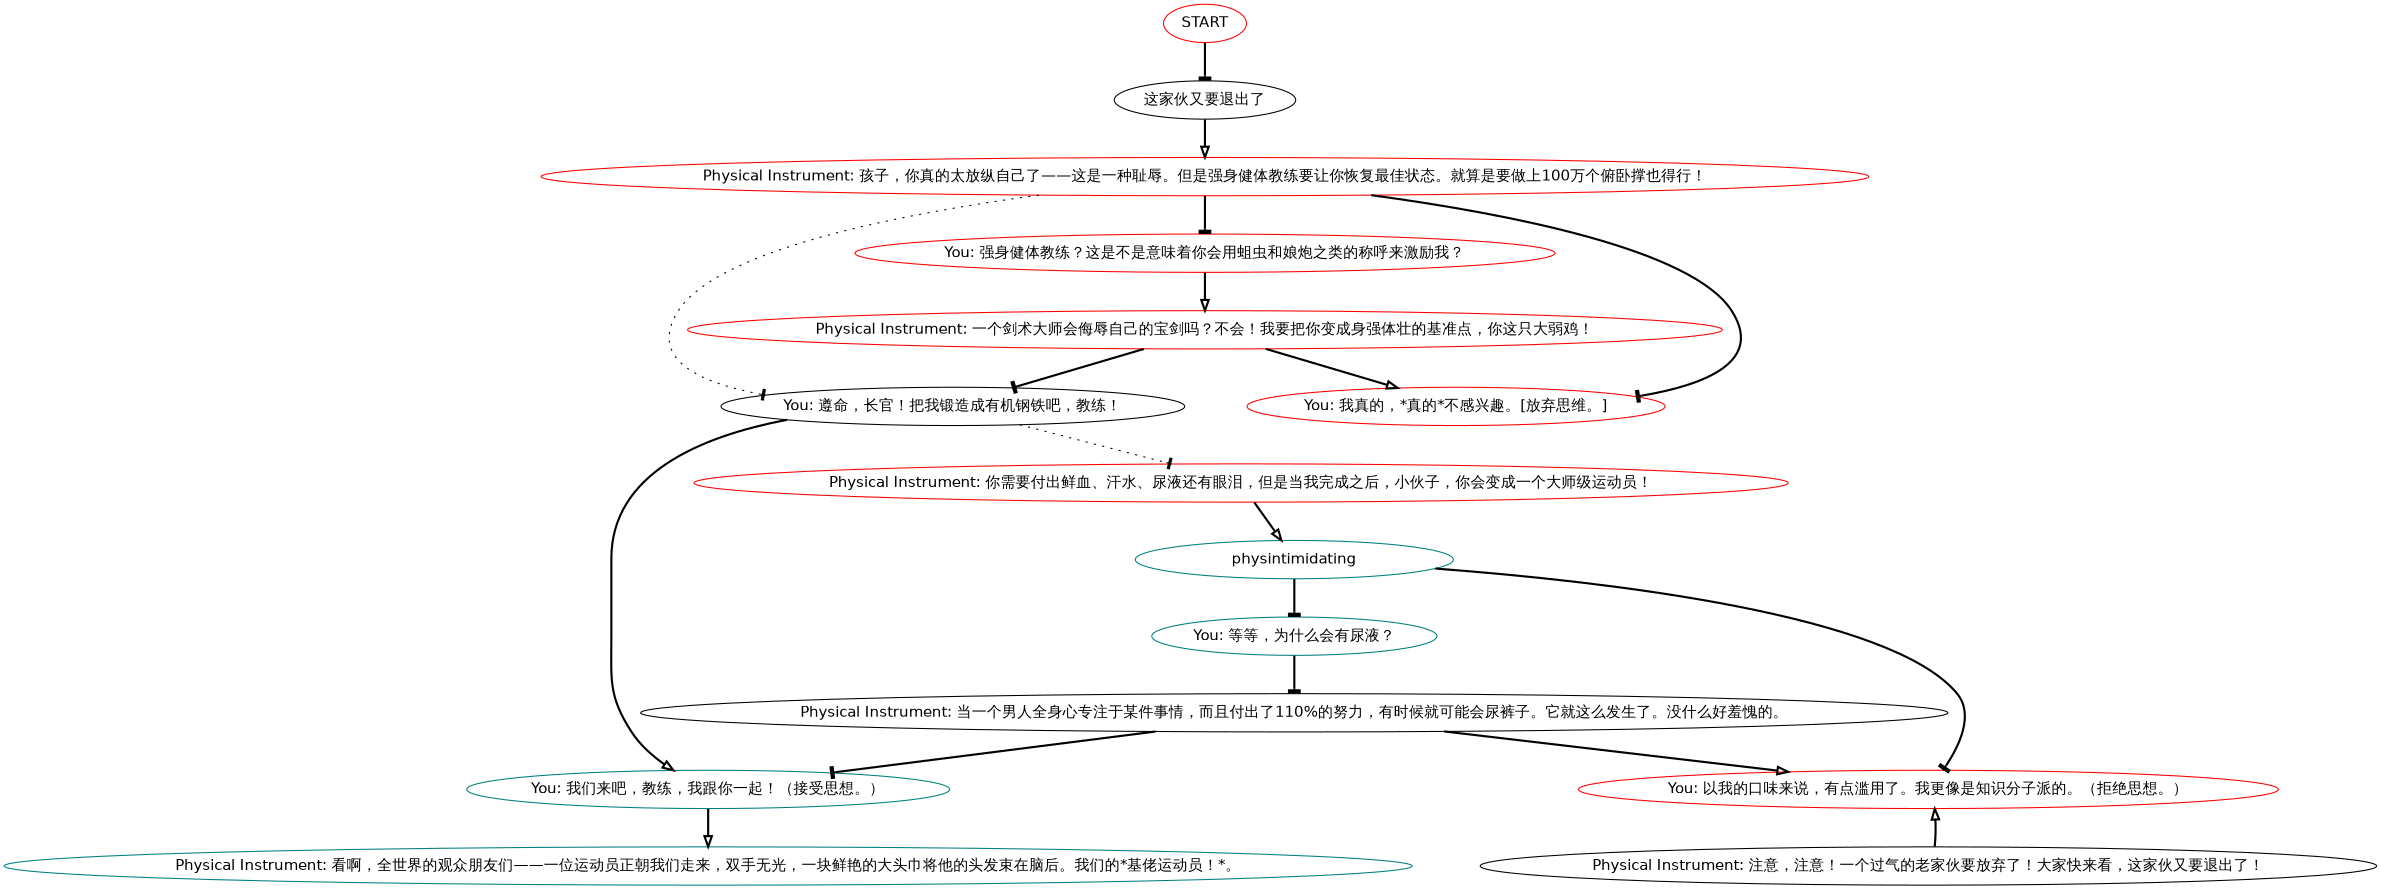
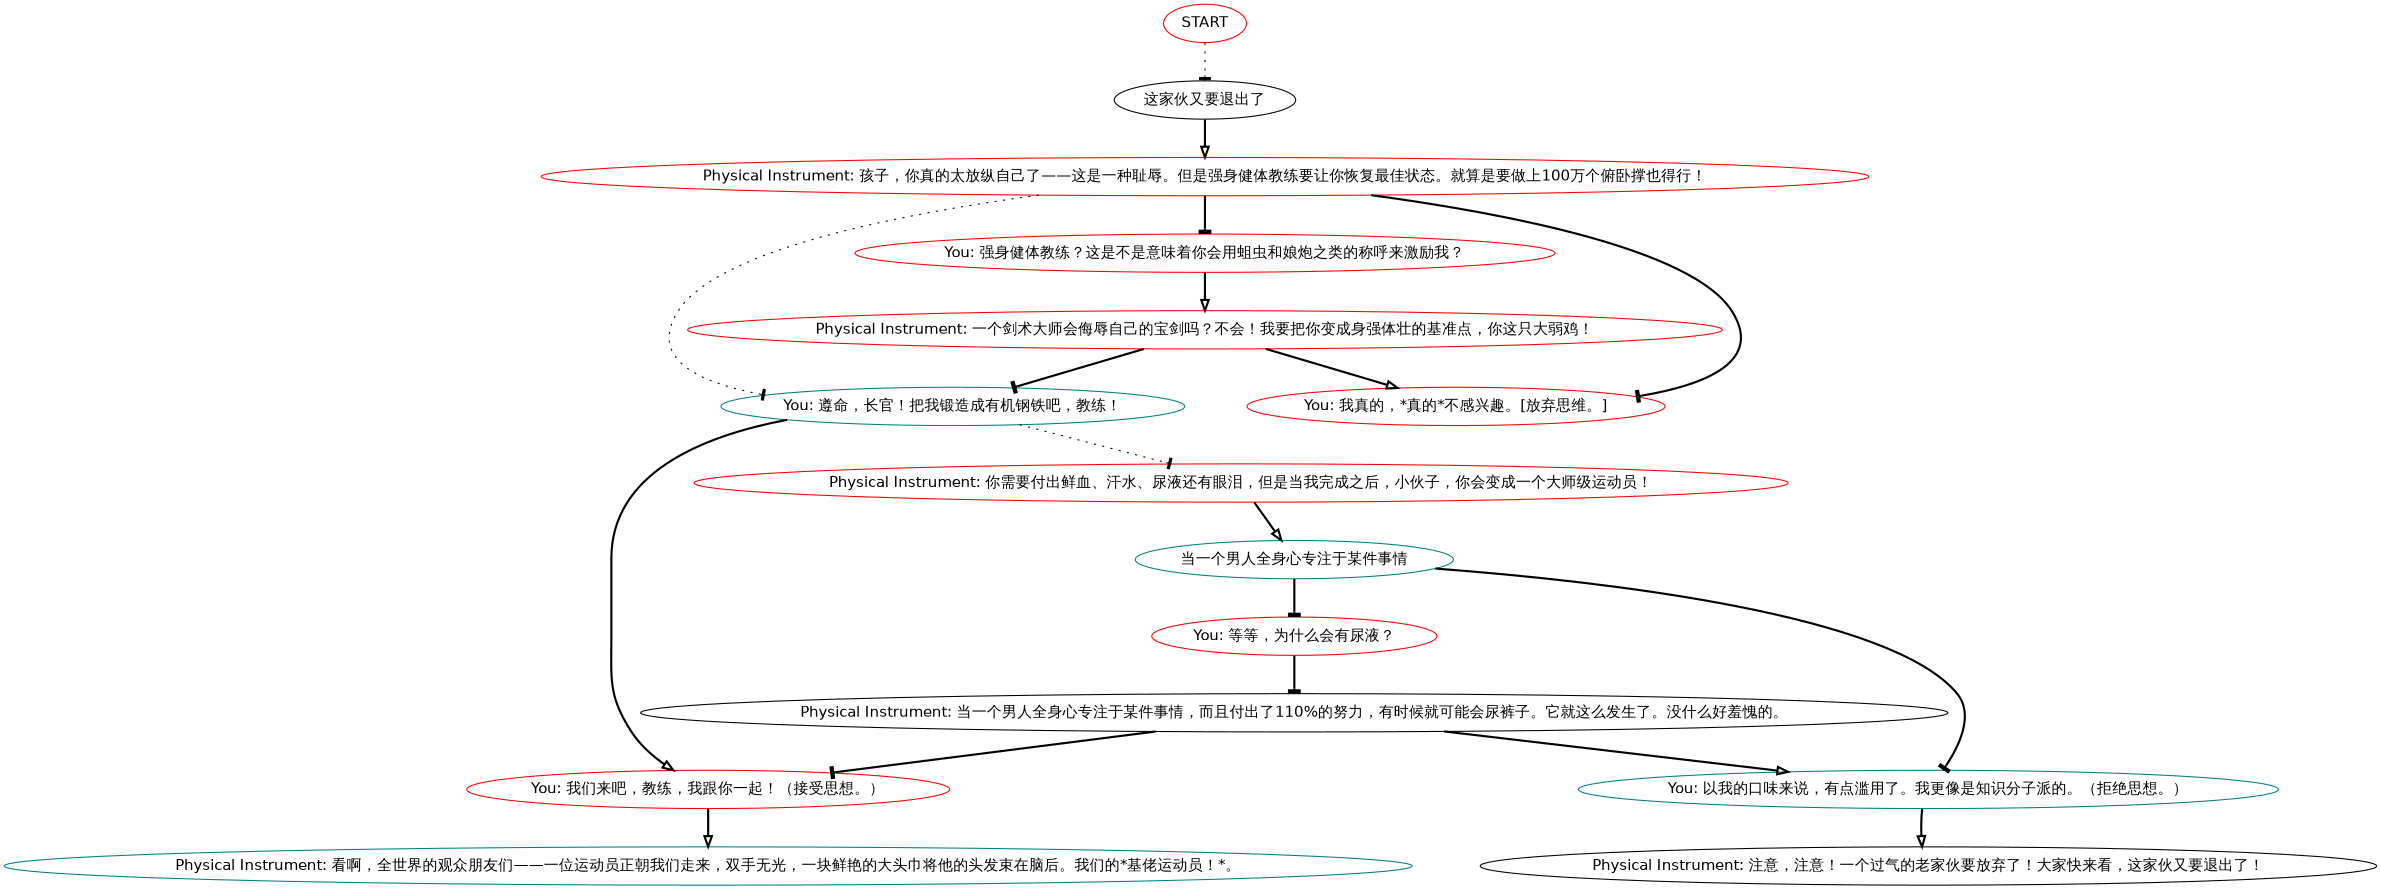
(1205, 59) -> (1205, 59)
(953, 406) -> (953, 406)
(1294, 560) -> (1294, 560)
(1294, 636) -> (1294, 636)
(708, 789) -> (708, 789)
(1928, 789) -> (1928, 789)
(1936, 833) -> (1921, 822)
